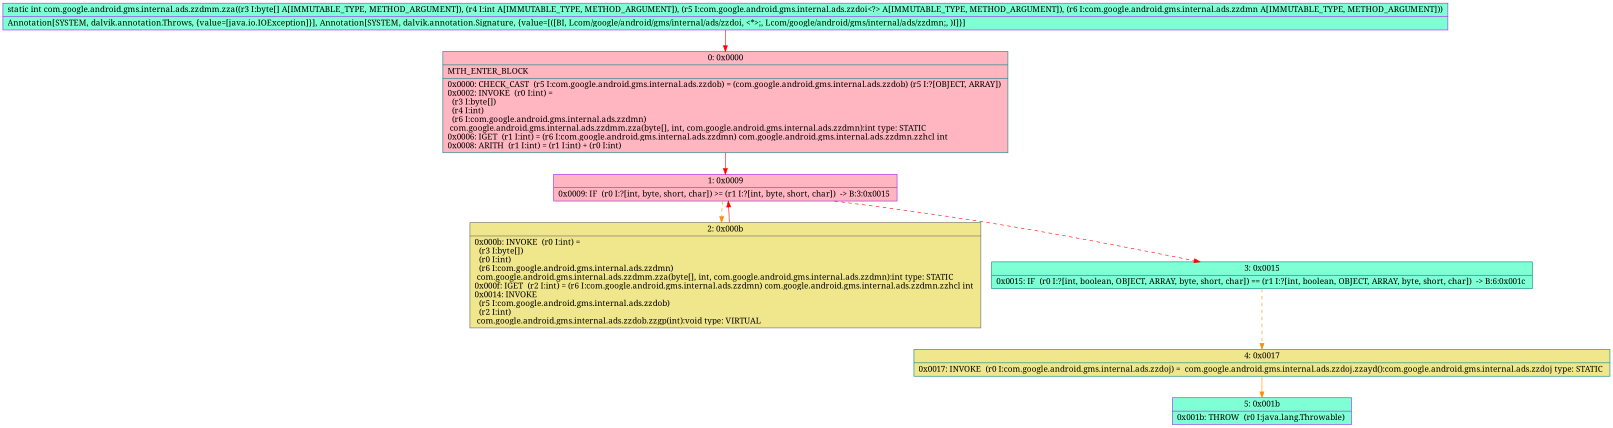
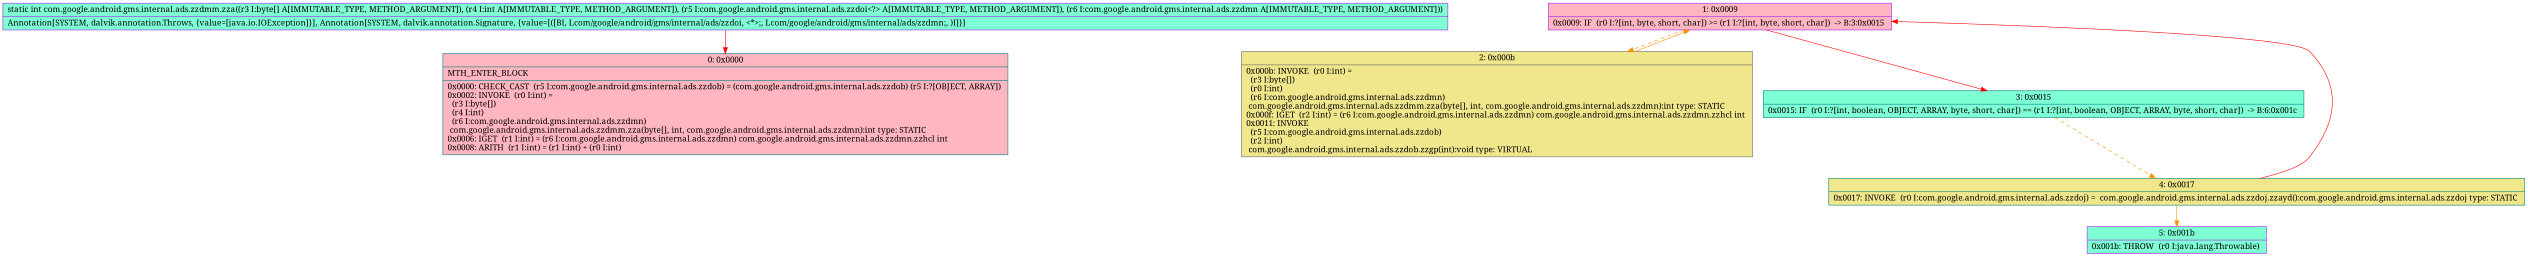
(725, 161) -> (2190, 35)
(729, 215) -> (1660, 42)
(1015, 227) -> (1874, 60)
(508, 295) -> (1280, 124)
